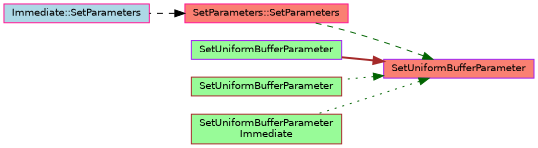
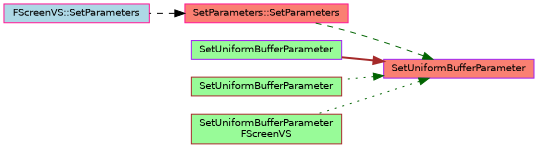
(77, 13) -> (77, 13)
(267, 129) -> (267, 129)
